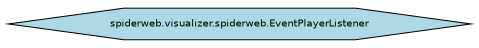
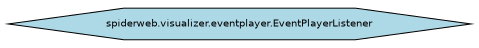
(240, 24) -> (240, 24)
